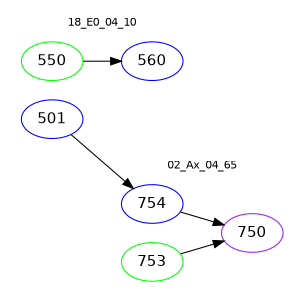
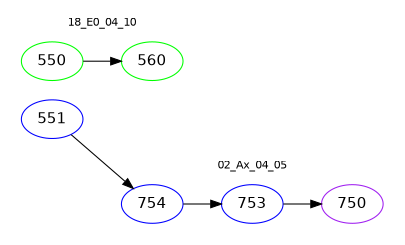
(152, 61) -> (152, 61)
(52, 119) -> (52, 119)
(202, 166) -> (252, 166)
(197, 217) -> (197, 204)
(152, 262) -> (252, 204)
